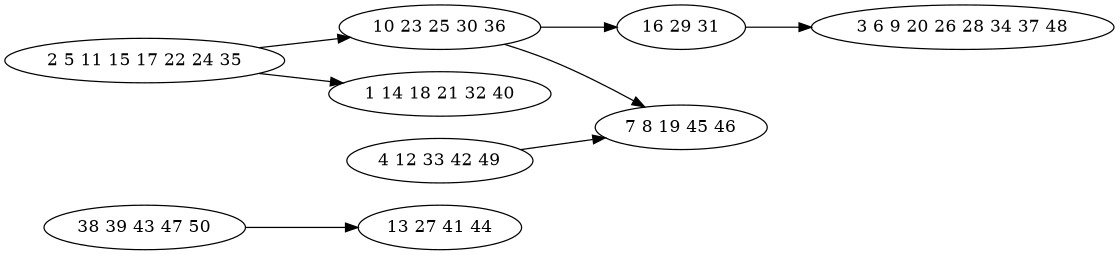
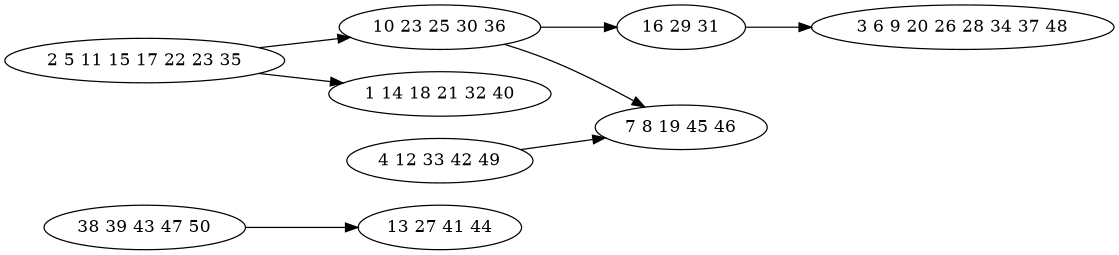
(145, 61) -> (145, 61)
